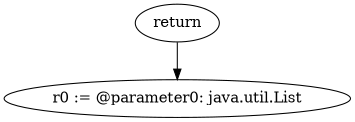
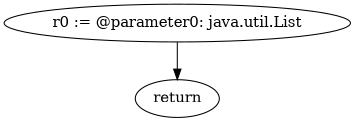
(177, 56) -> (177, 56)
